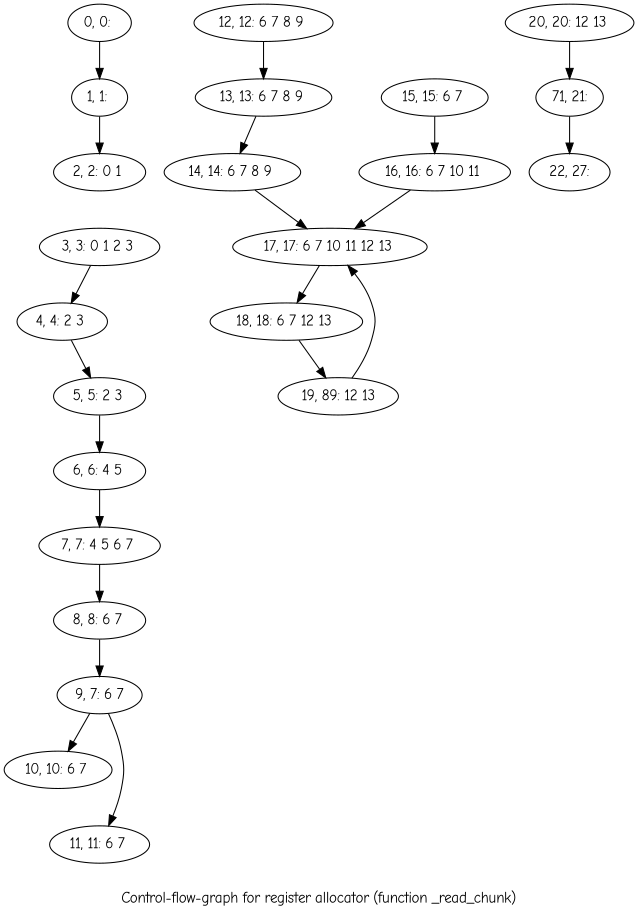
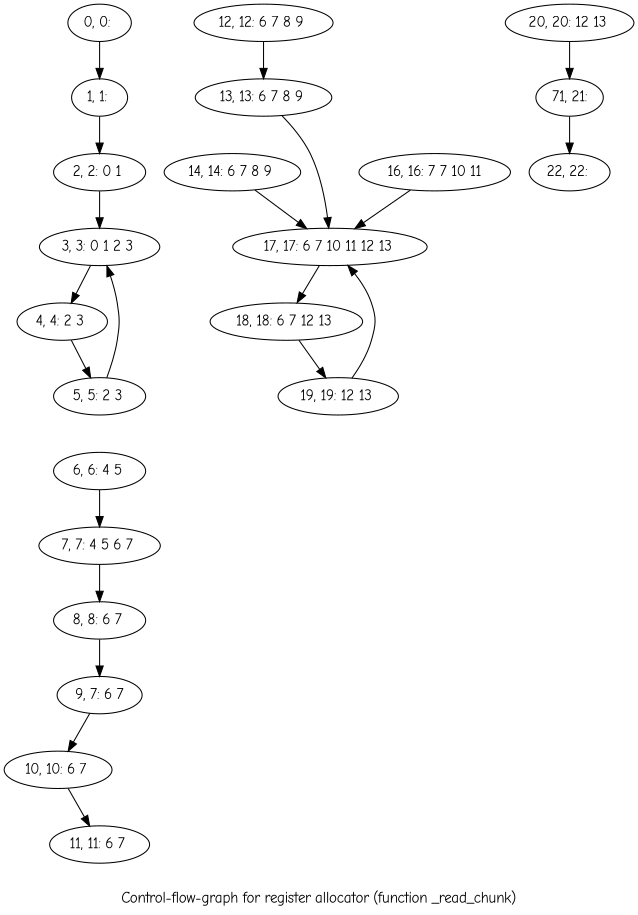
(435, 98) -> none
(250, 130) -> (314, 162)
(435, 172) -> (435, 172)
(570, 172) -> (570, 172)
none -> (100, 204)
(338, 396) -> (338, 396)
(100, 429) -> (119, 327)
(123, 764) -> (76, 803)
